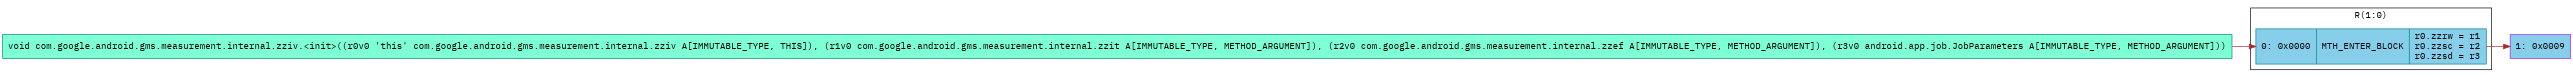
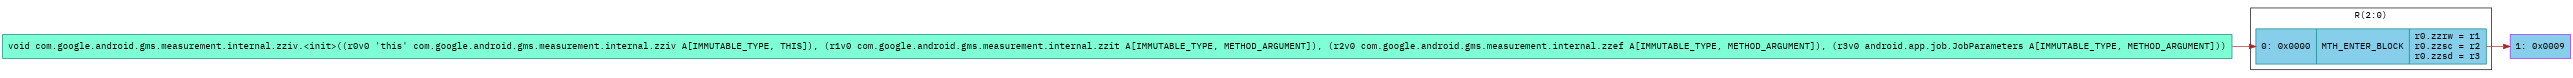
(2371, 16) -> (2371, 16)
